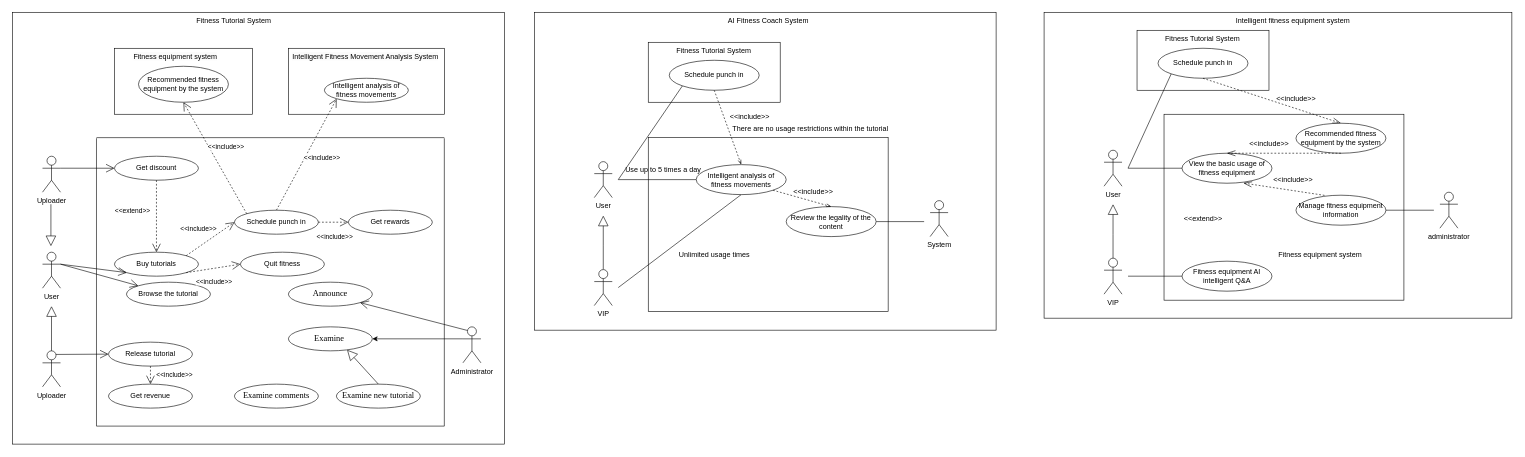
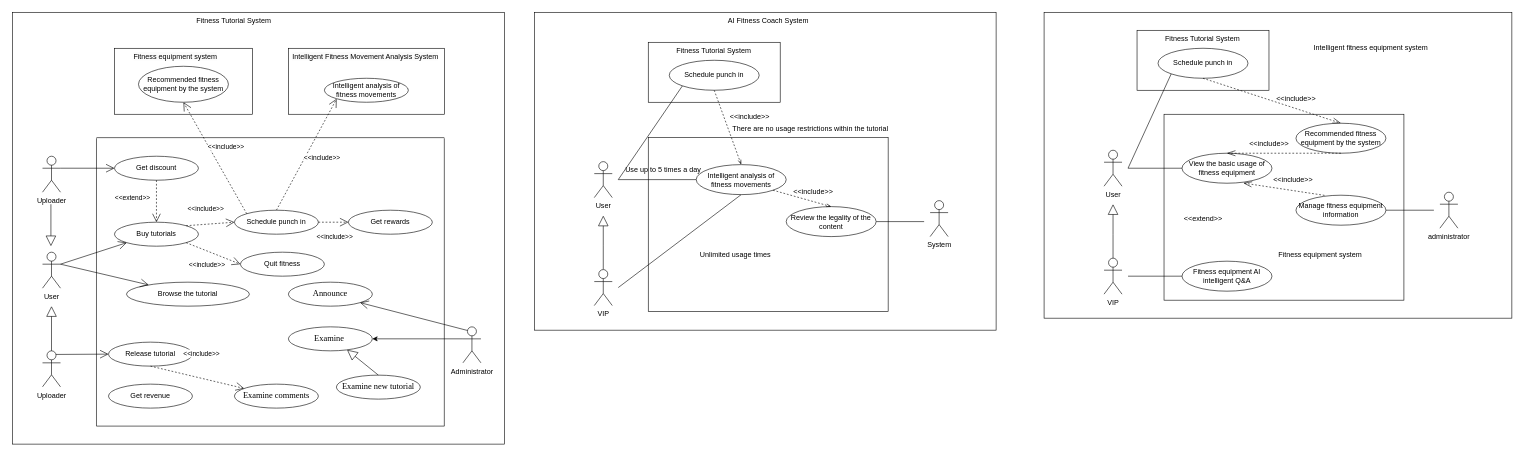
(1293, 21) -> (1371, 48)
(714, 255) -> (735, 255)
(156, 264) -> (156, 234)
(168, 294) -> (188, 294)
(150, 375) -> (196, 377)
(378, 396) -> (378, 387)
